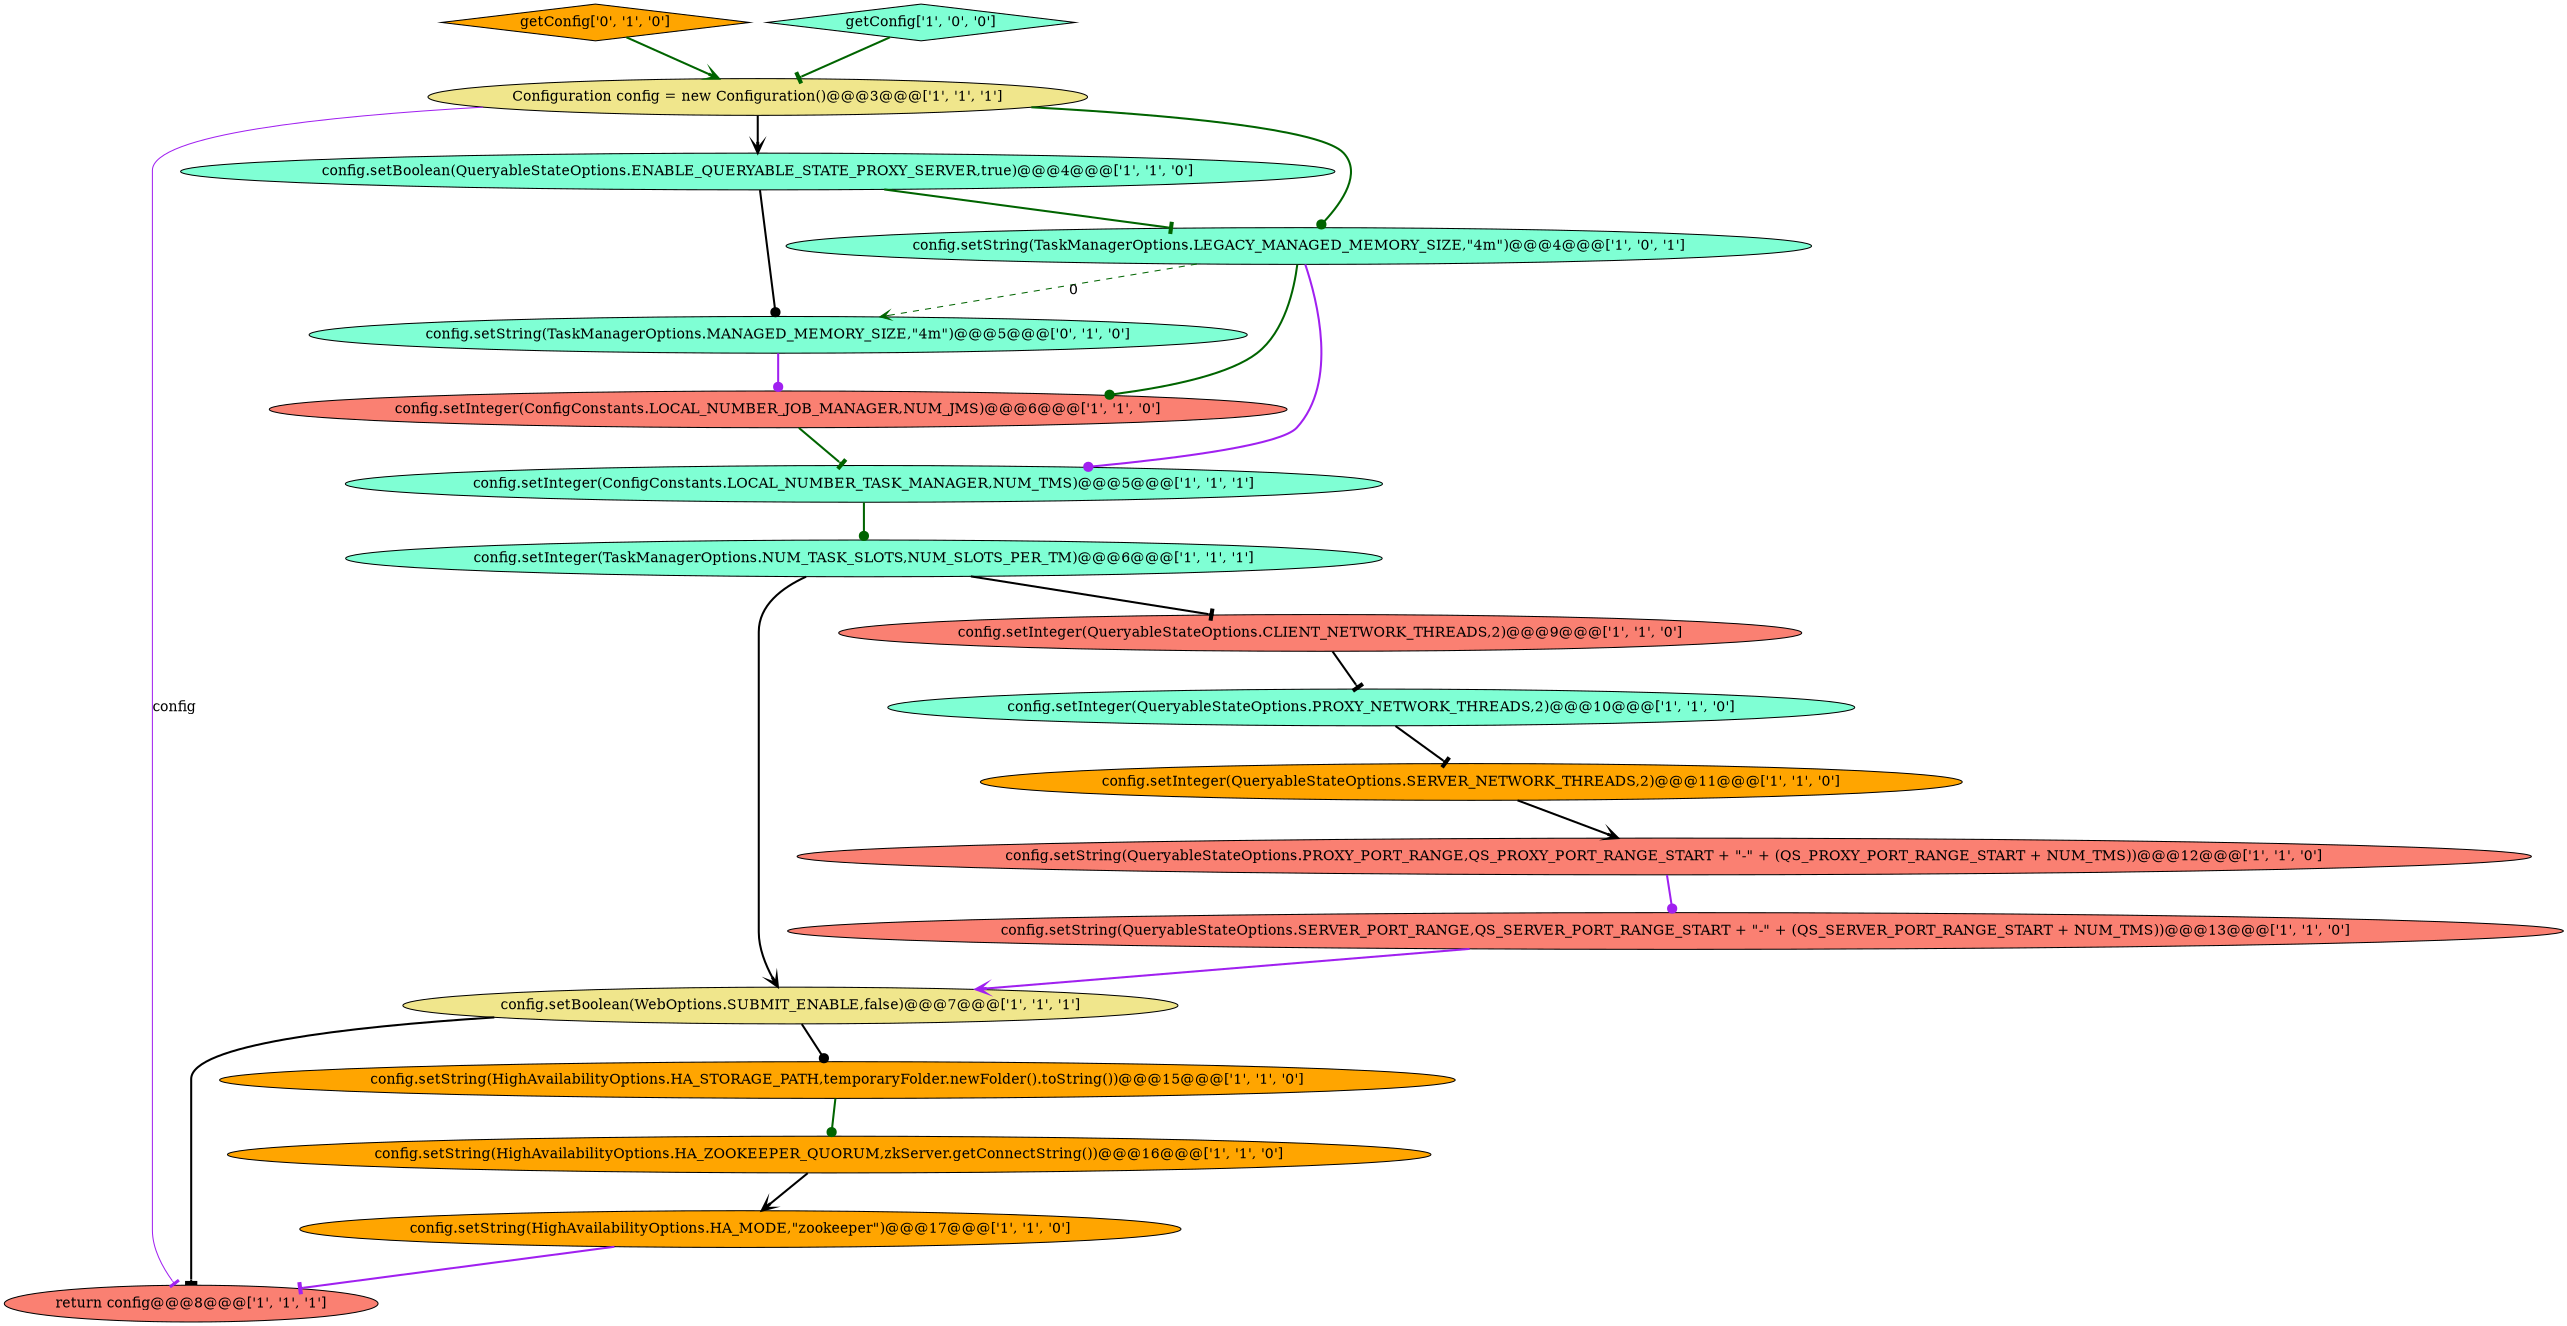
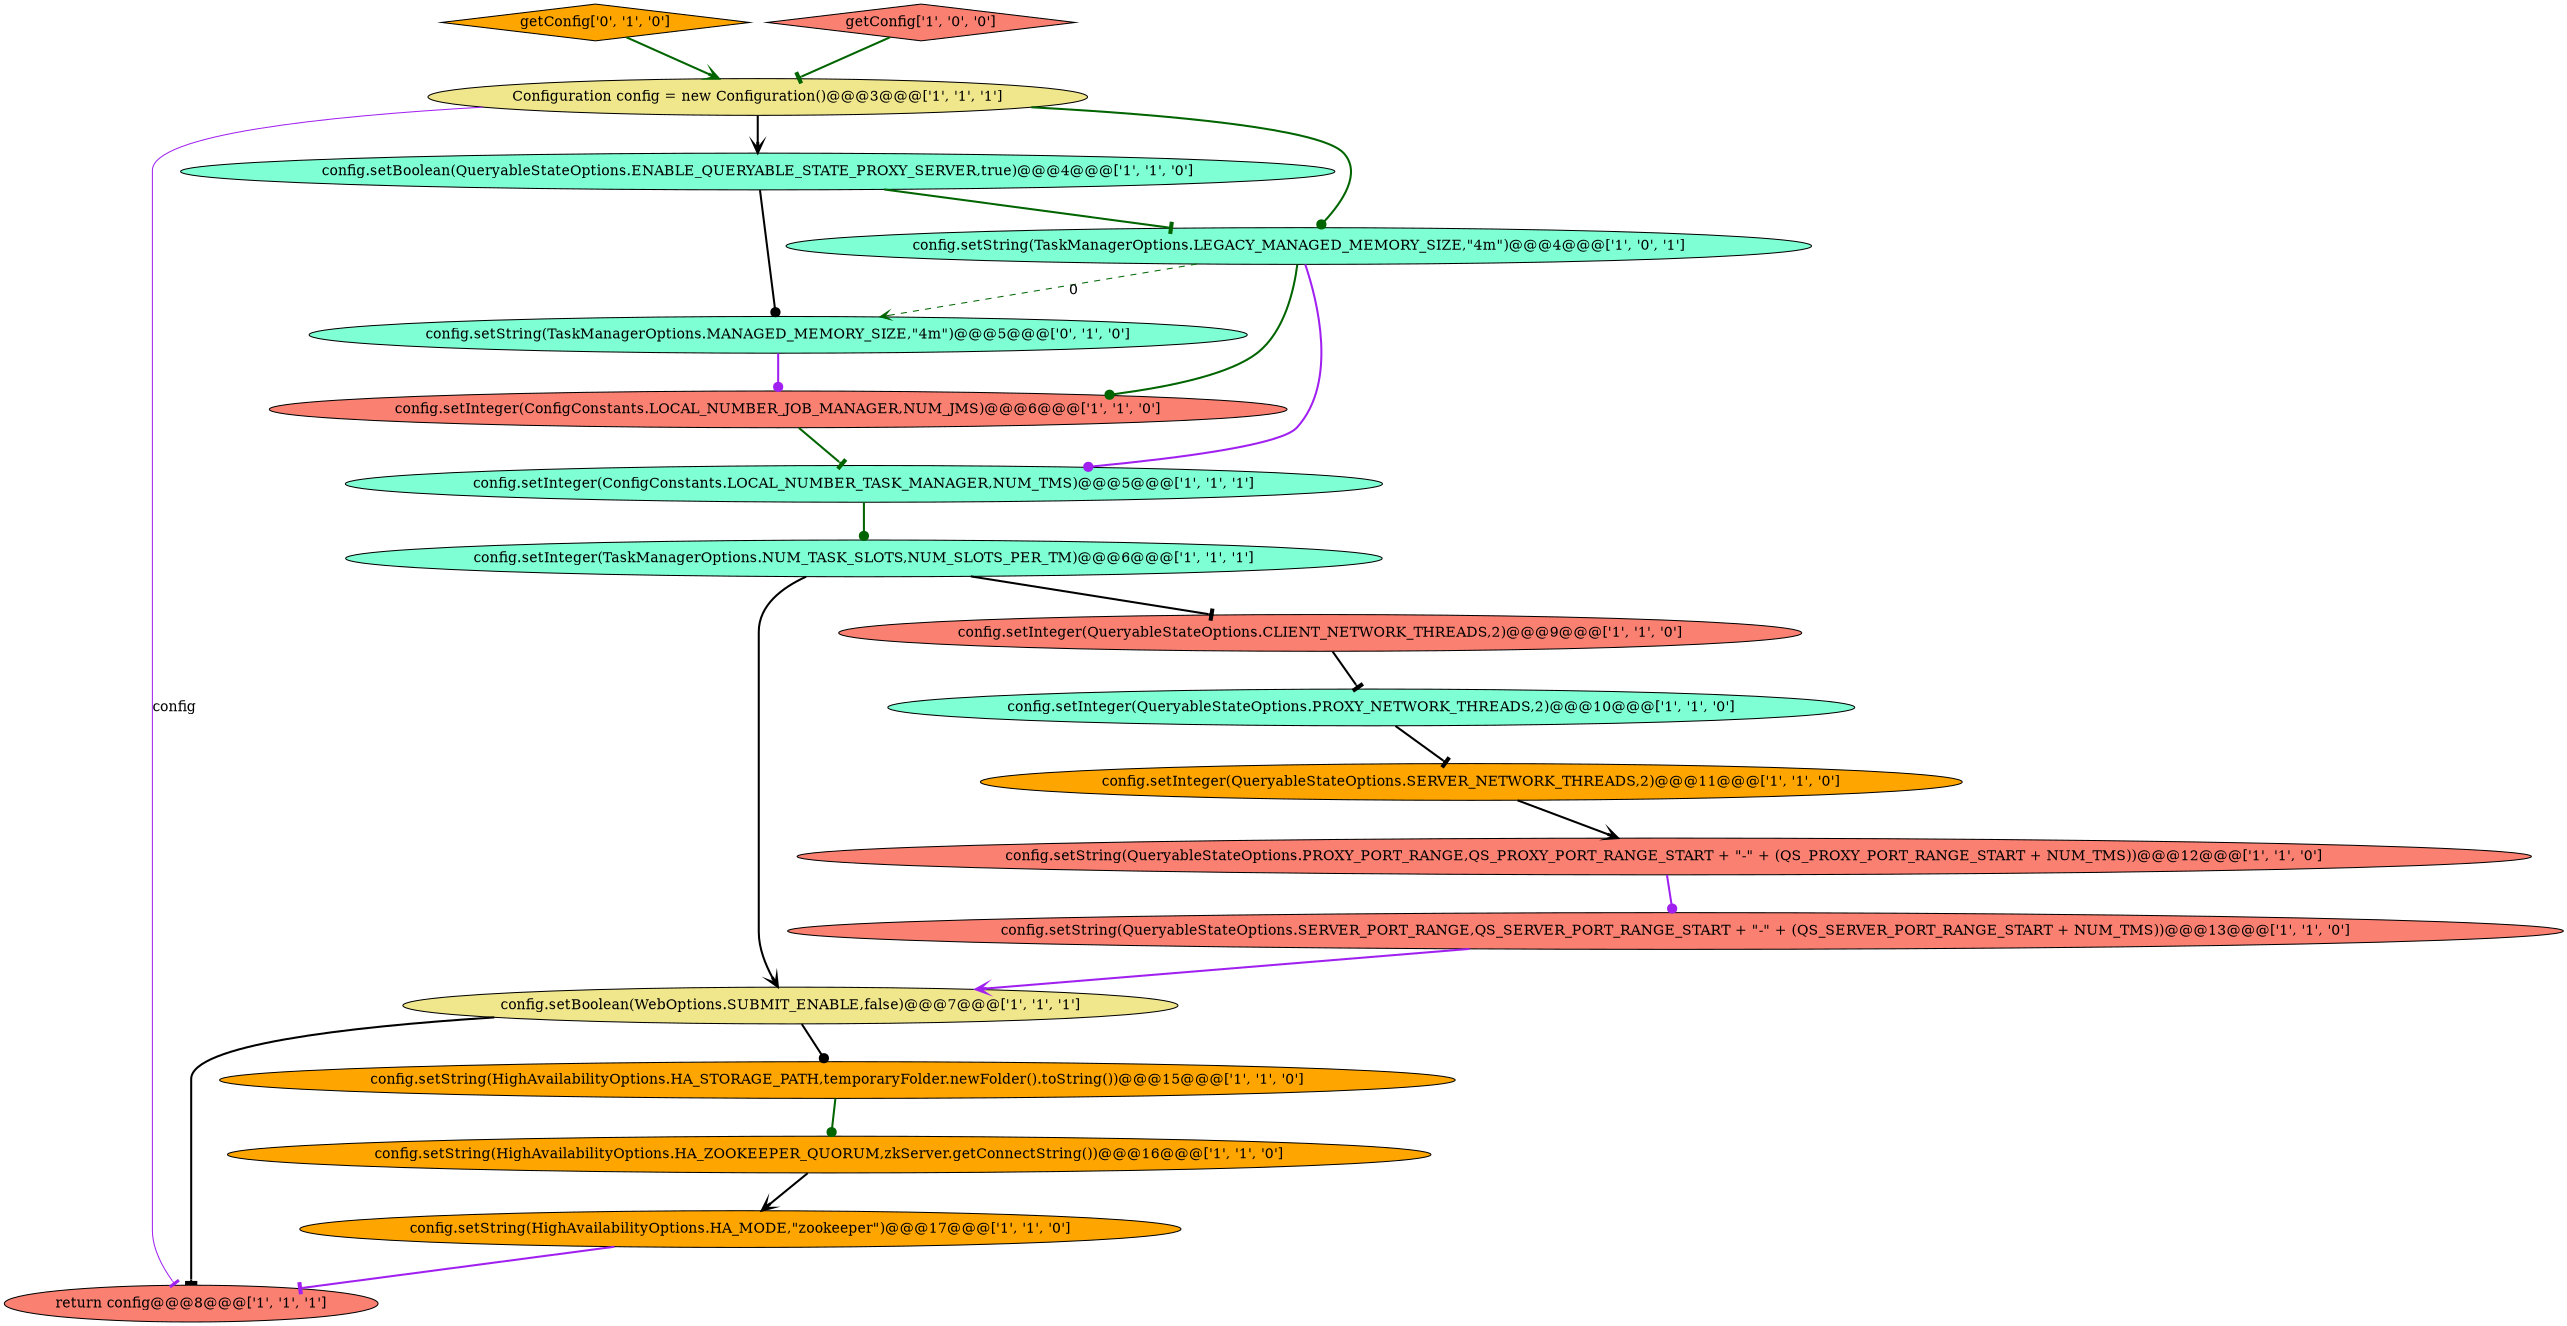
(921, 22) -> (921, 22)
